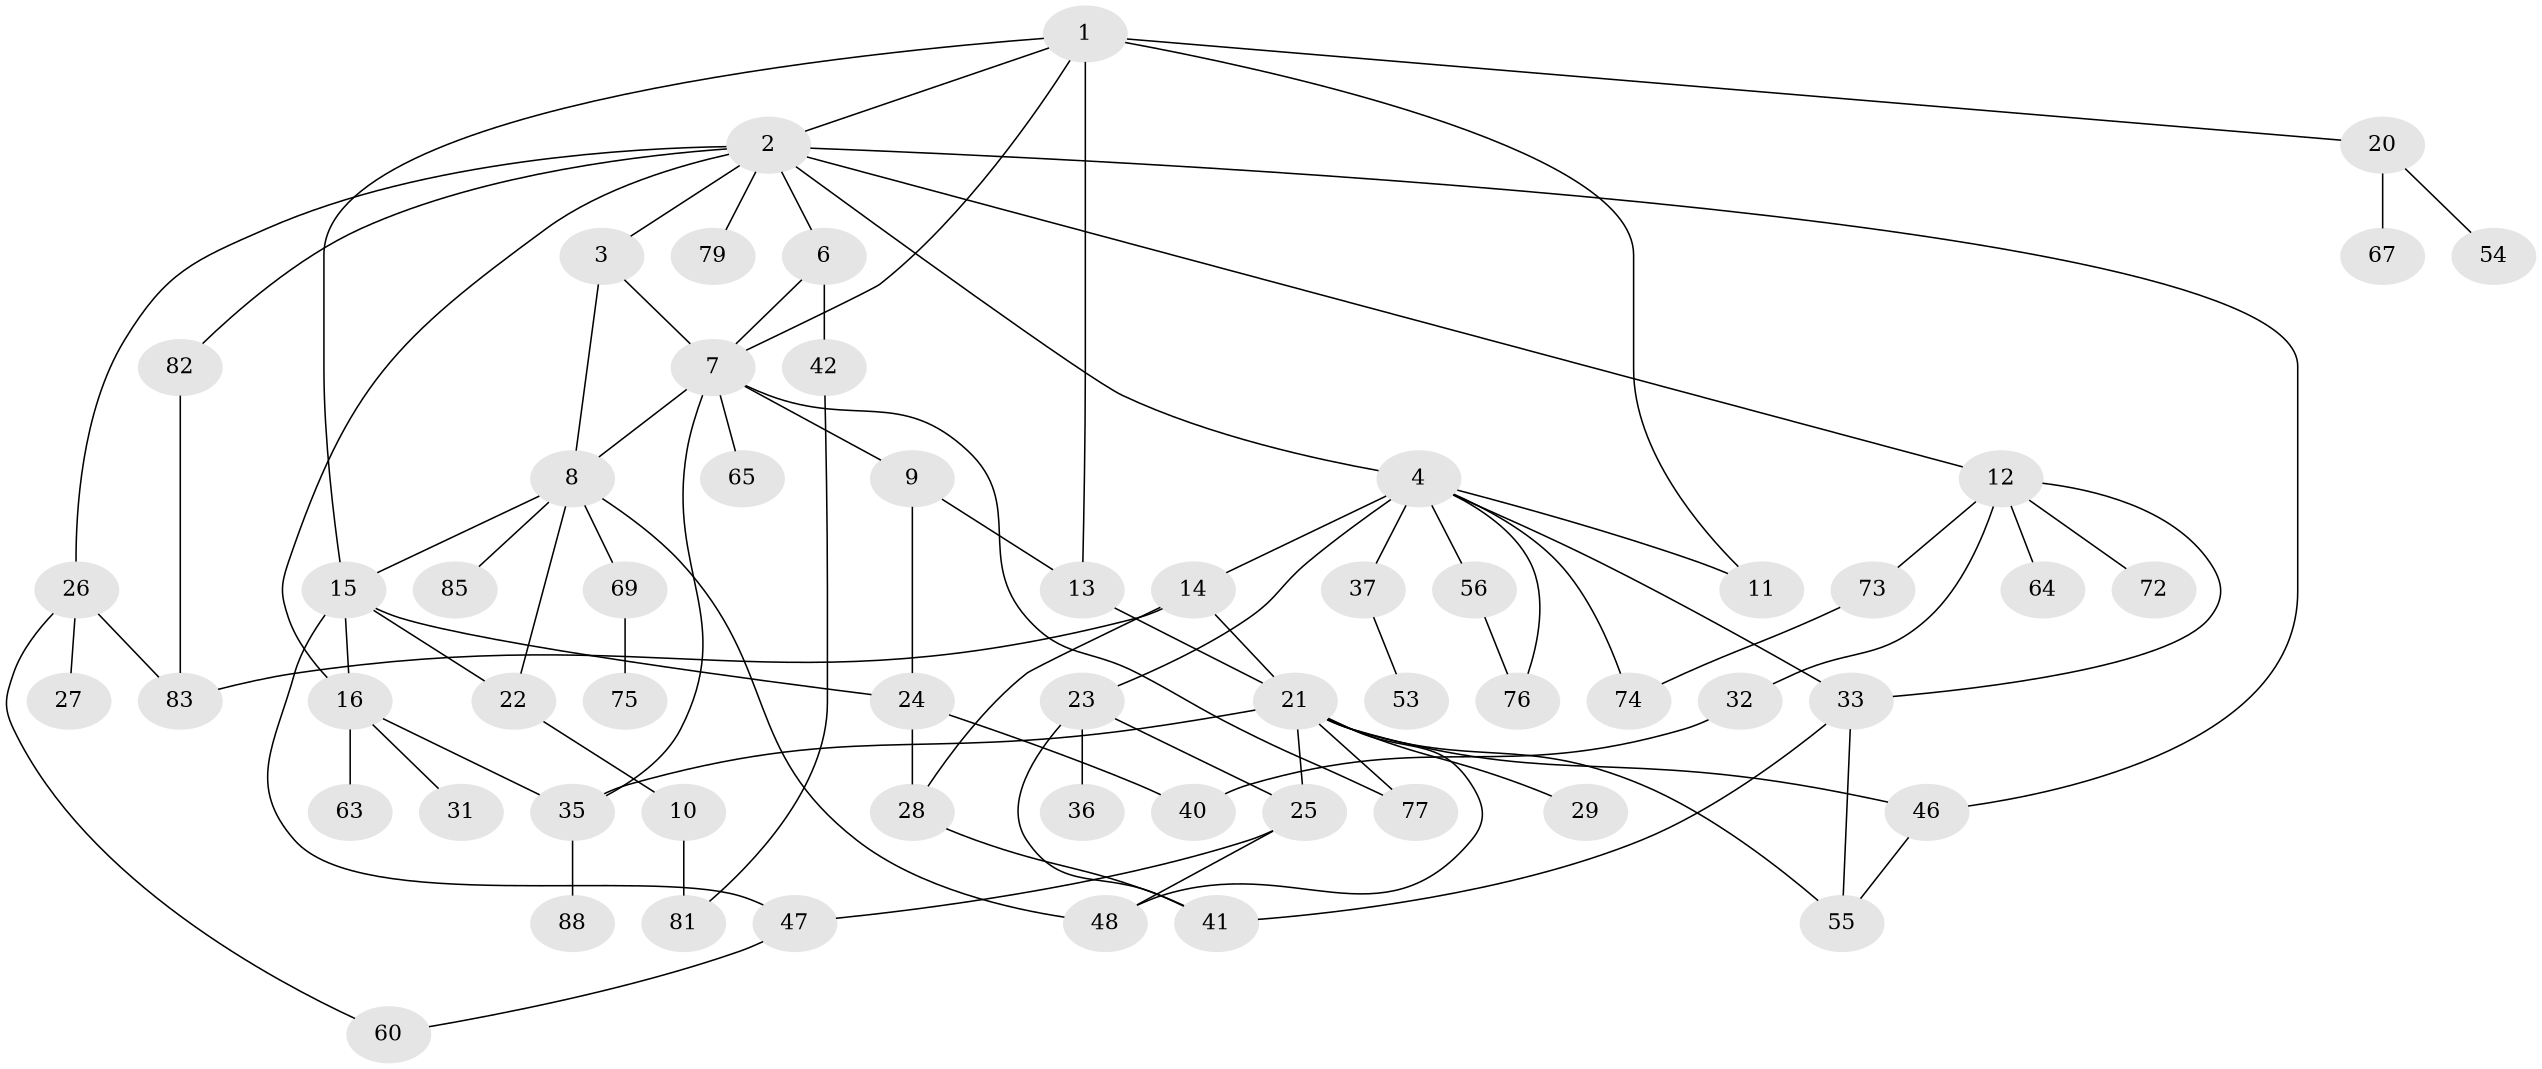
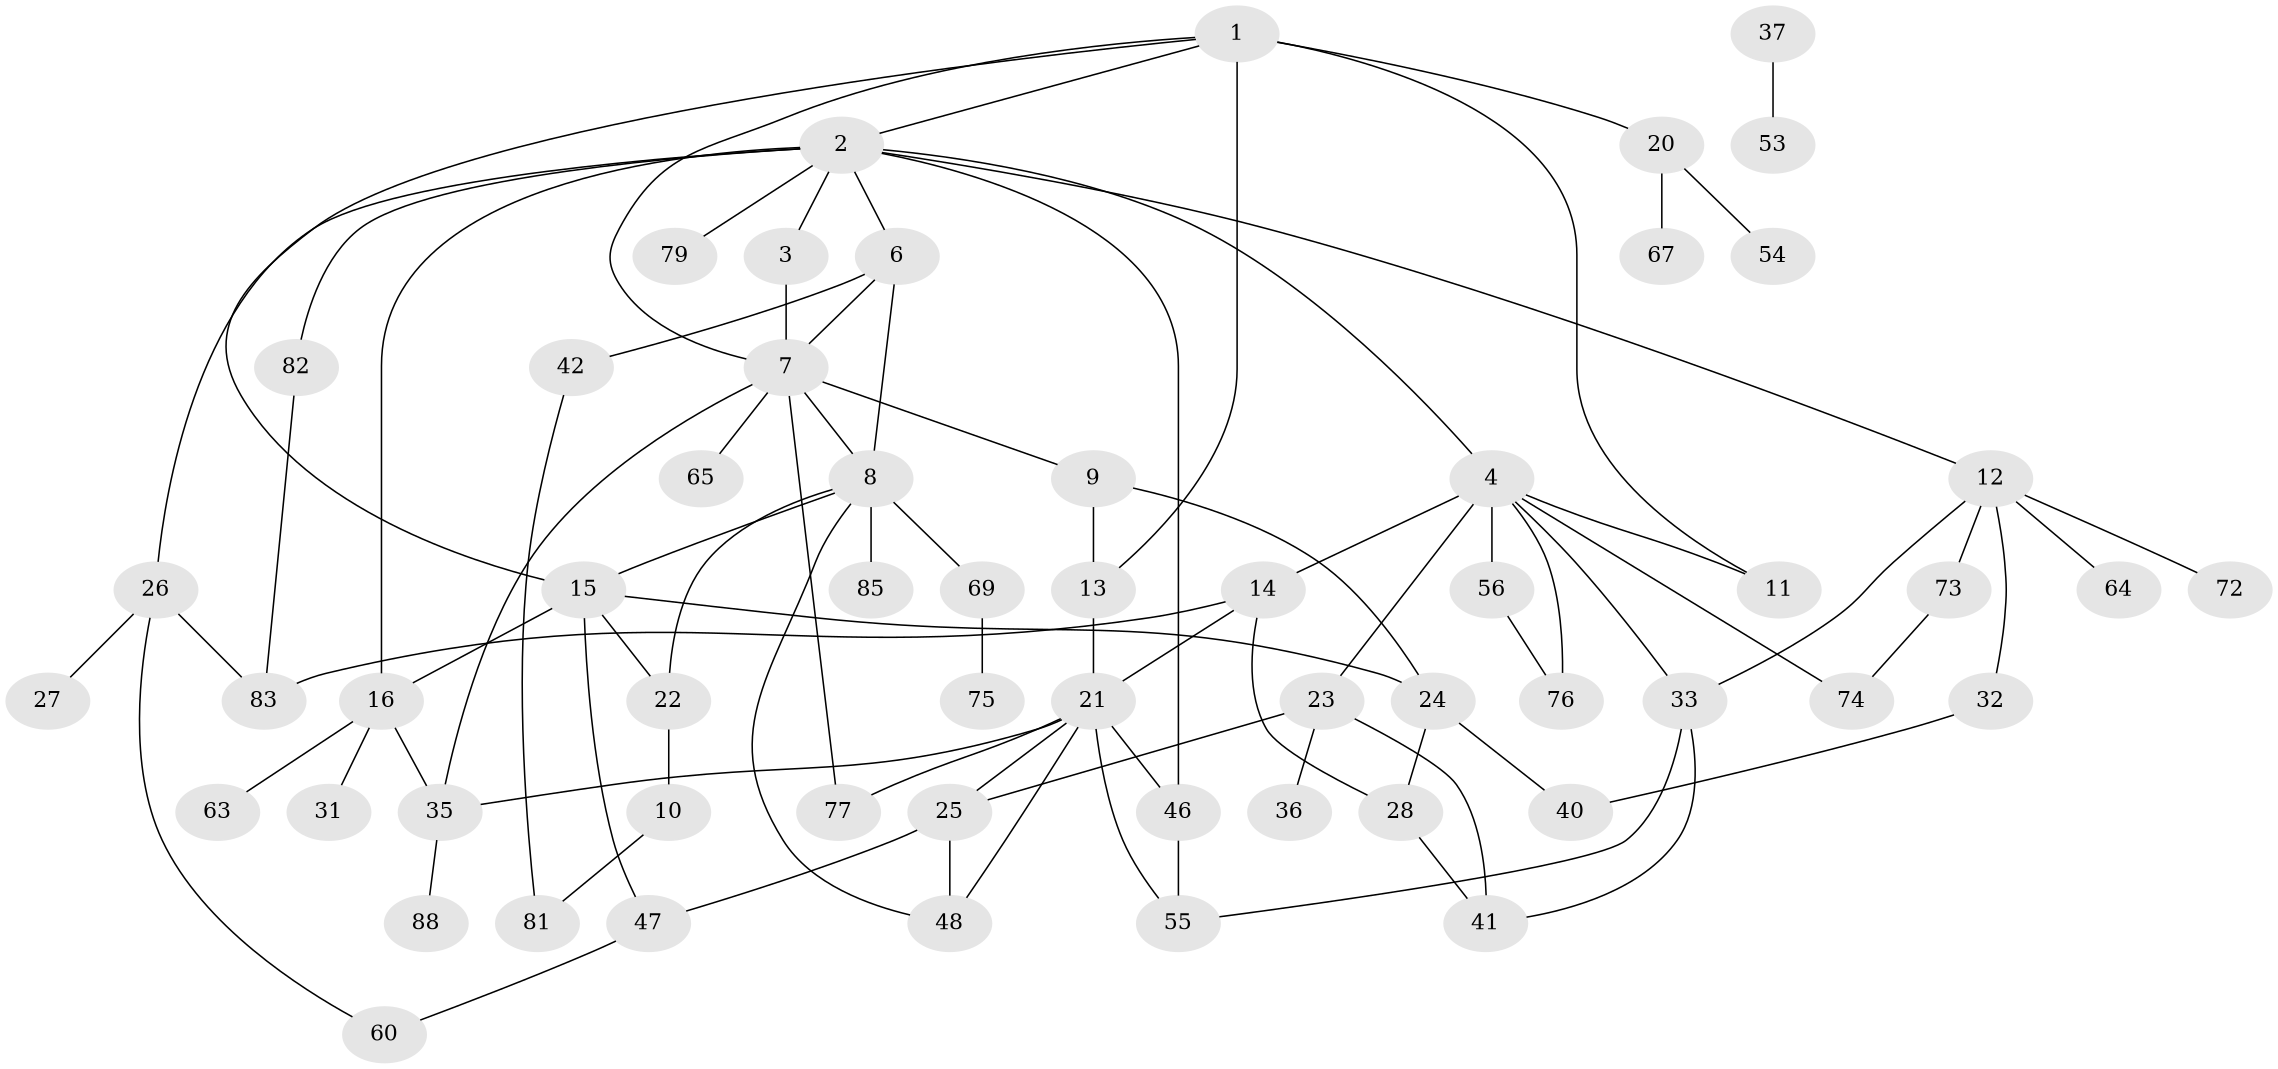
(587, 368) -> (884, 368)
(1391, 534) -> none
(1586, 812) -> none
